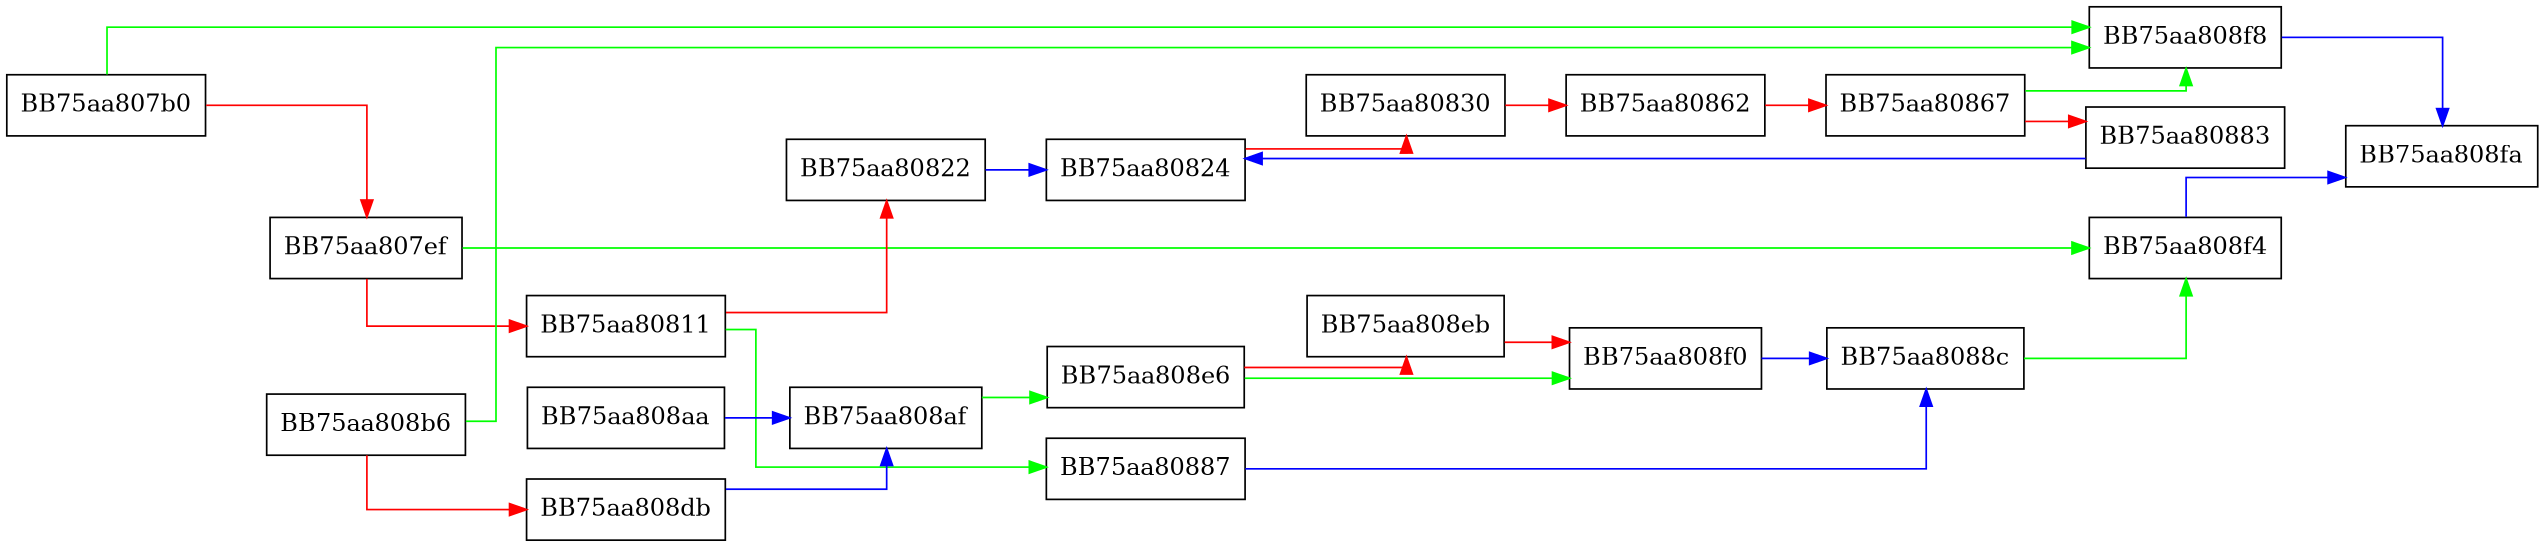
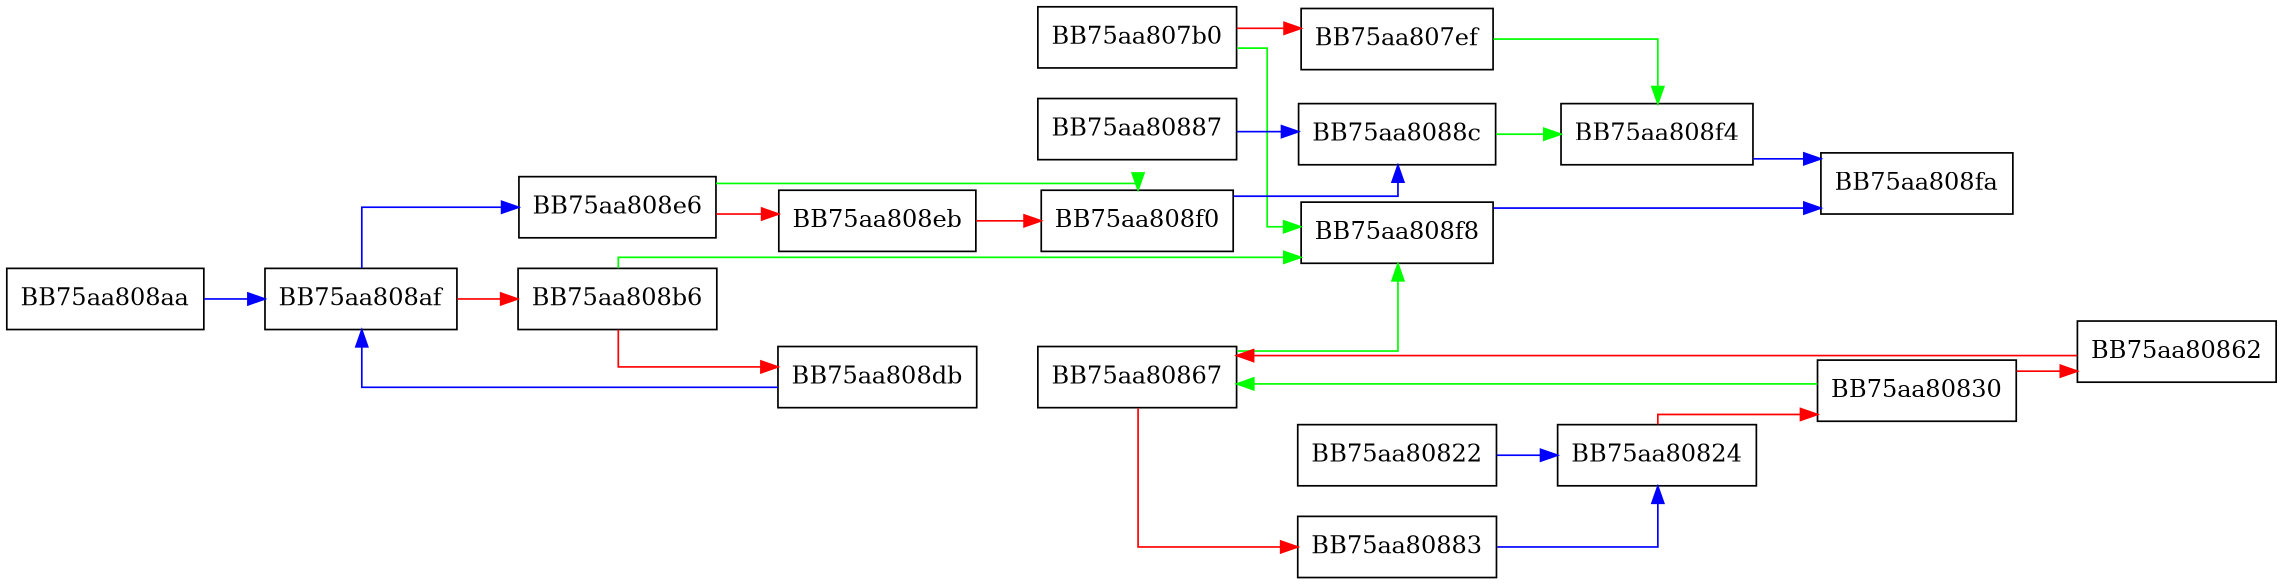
none -> (479, 299)
(626, 326) -> none
none -> (1536, 384)
(1006, 397) -> (401, 207)
